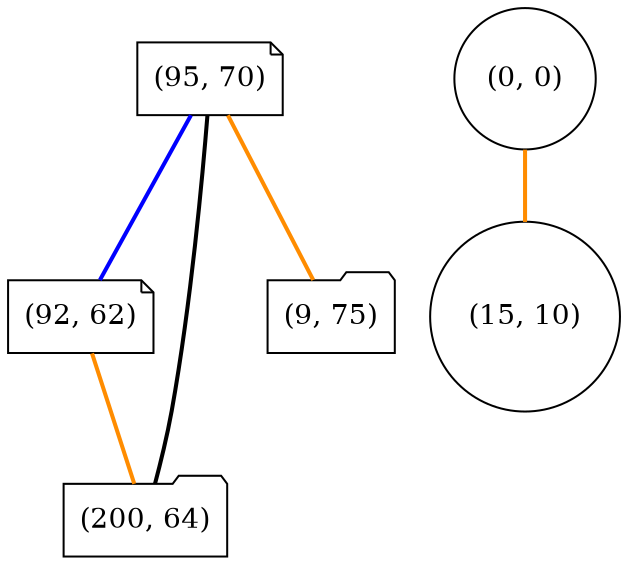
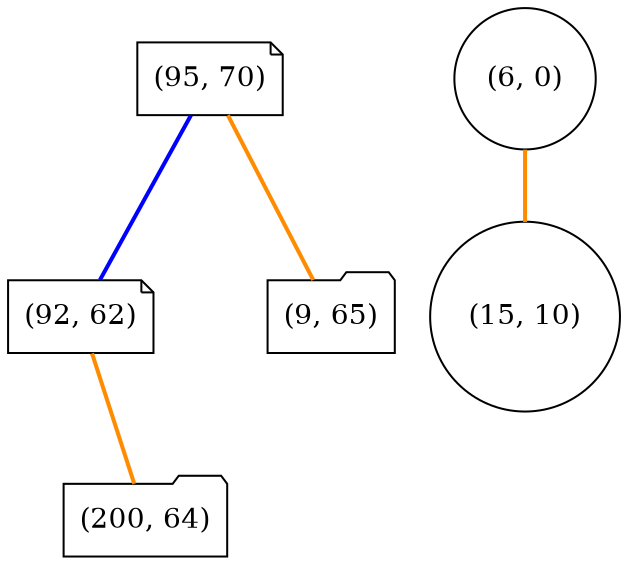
(525, 79) -> (525, 79)
(188, 301) -> none
(331, 317) -> (331, 317)
